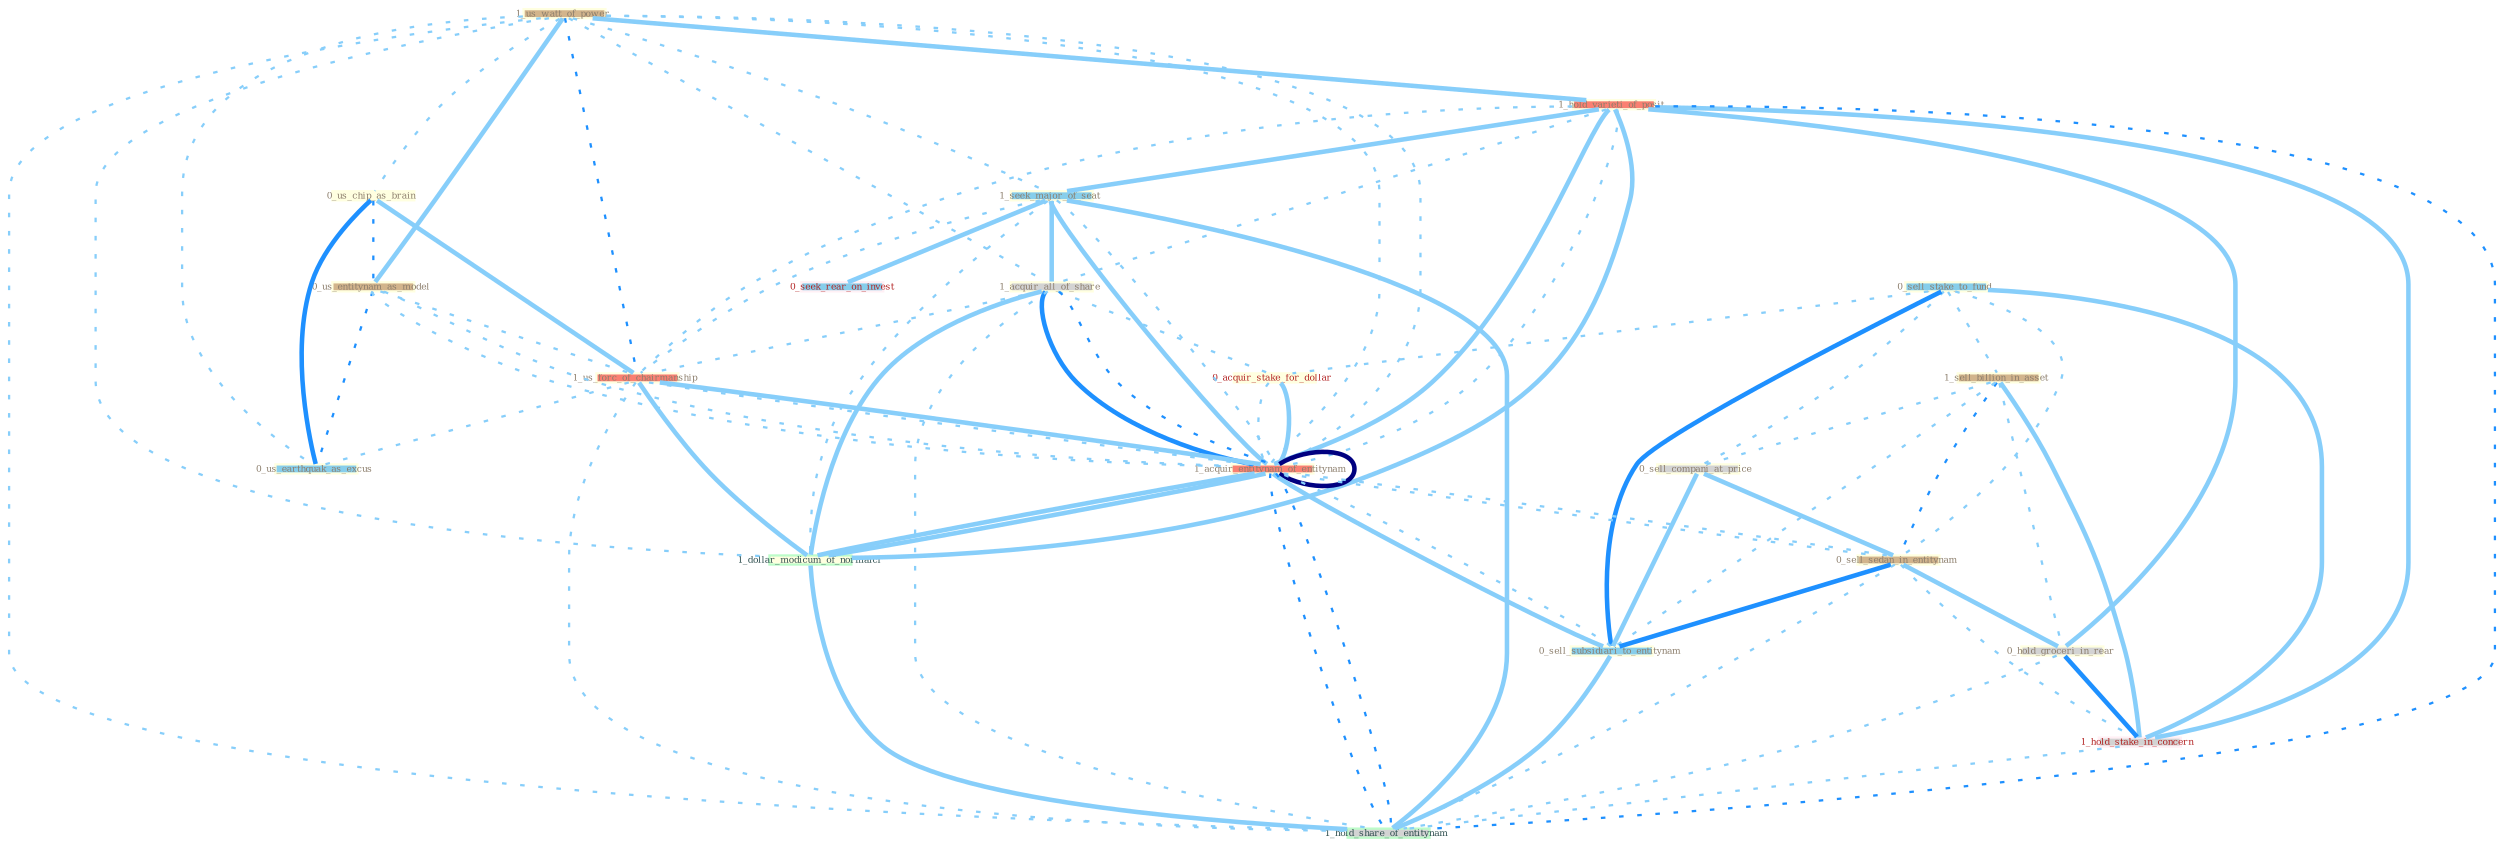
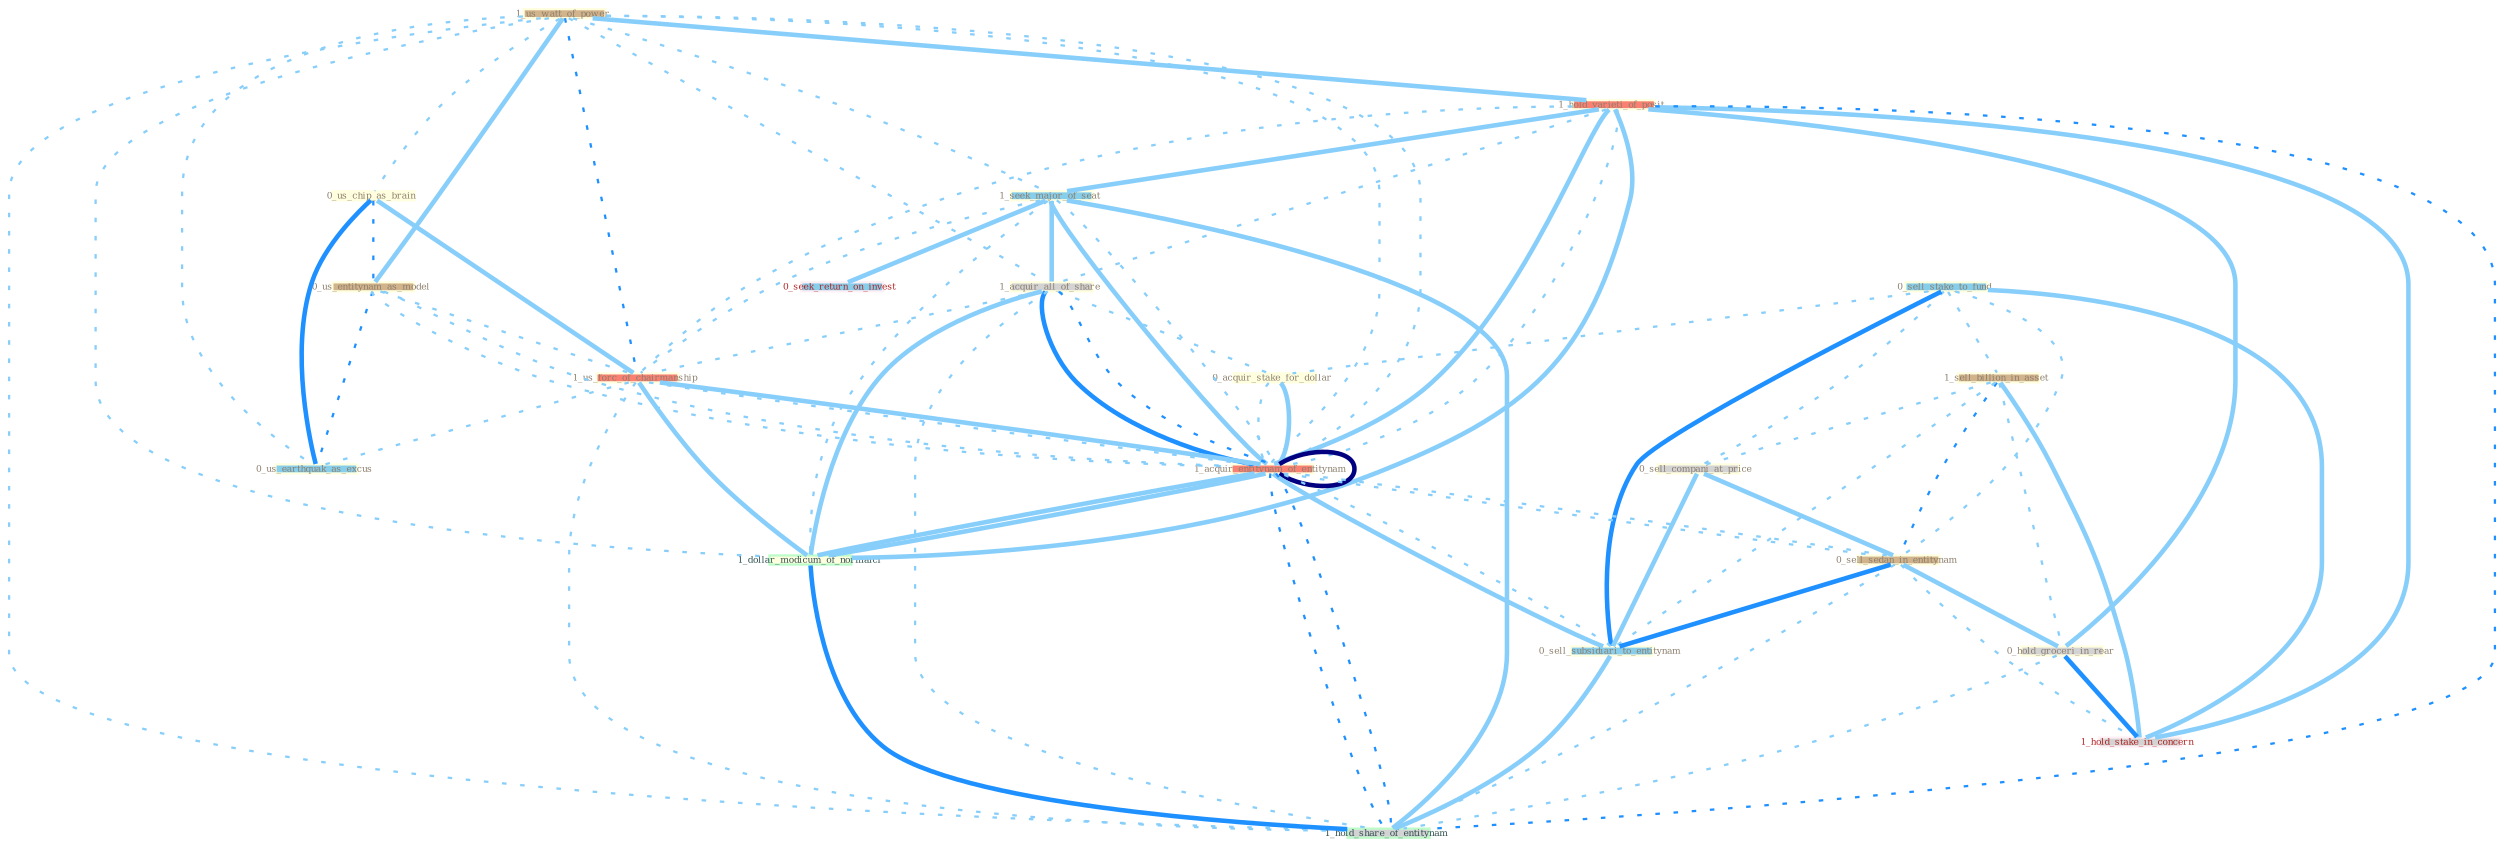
(842, 287) -> (842, 287)
(1275, 378) -> (1275, 378)
(1764, 788) -> none
(1012, 792) -> (1012, 792)
